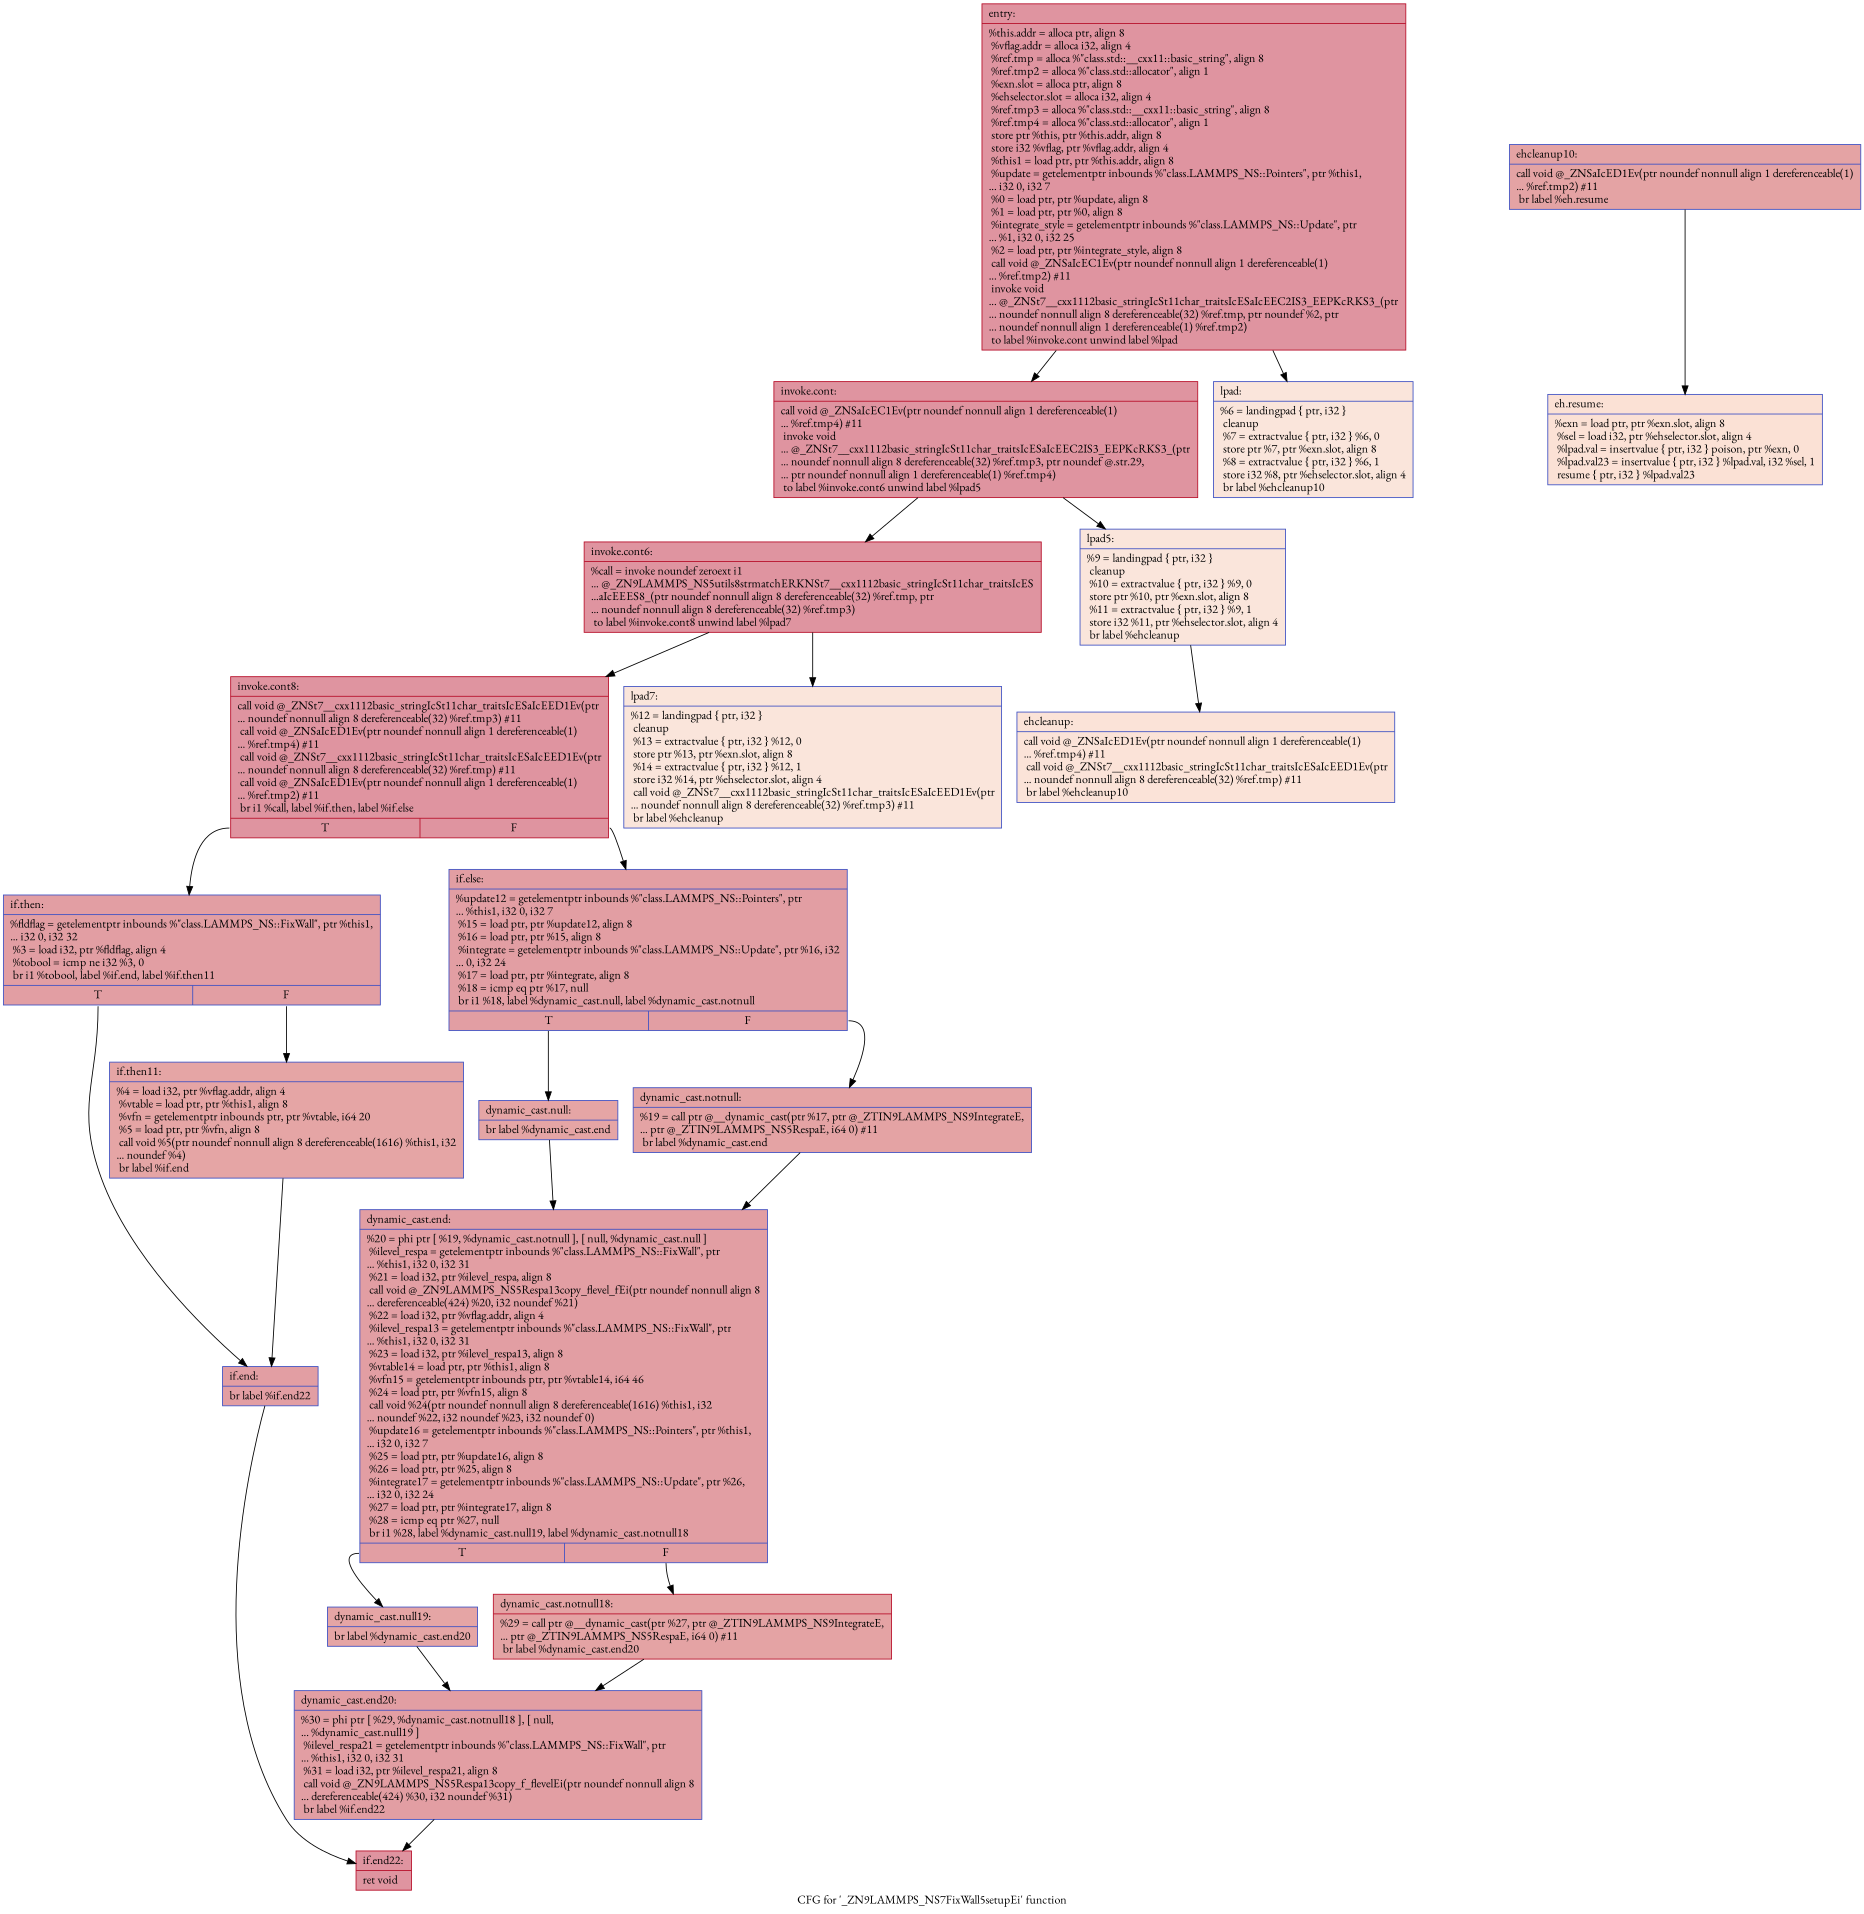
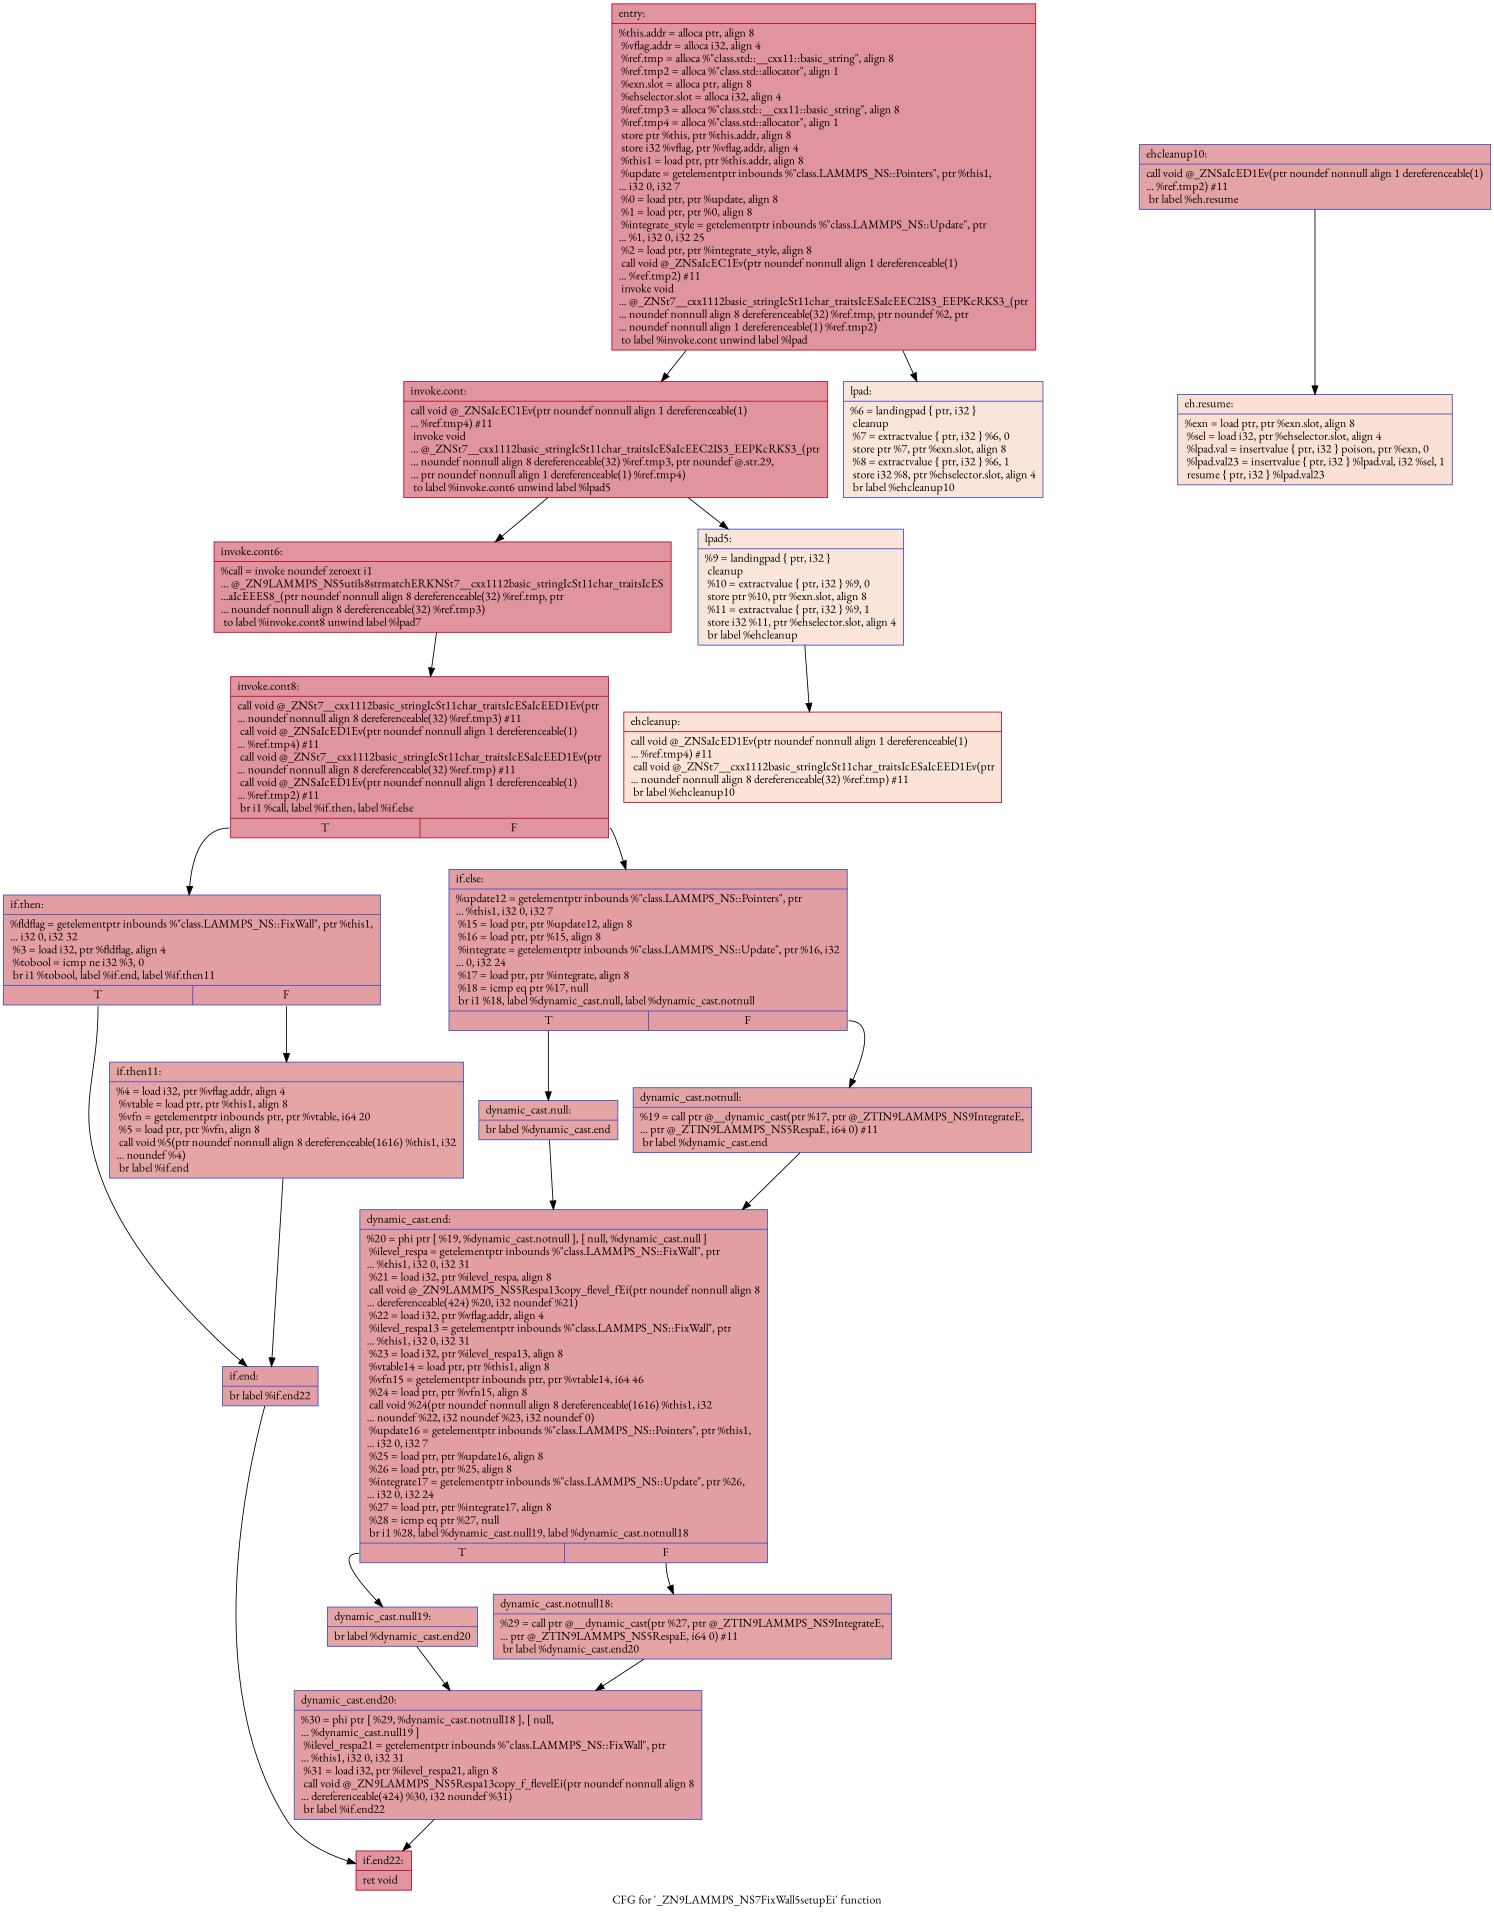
(813, 757) -> none
(1206, 757) -> (813, 757)
(692, 1627) -> (692, 1627)
